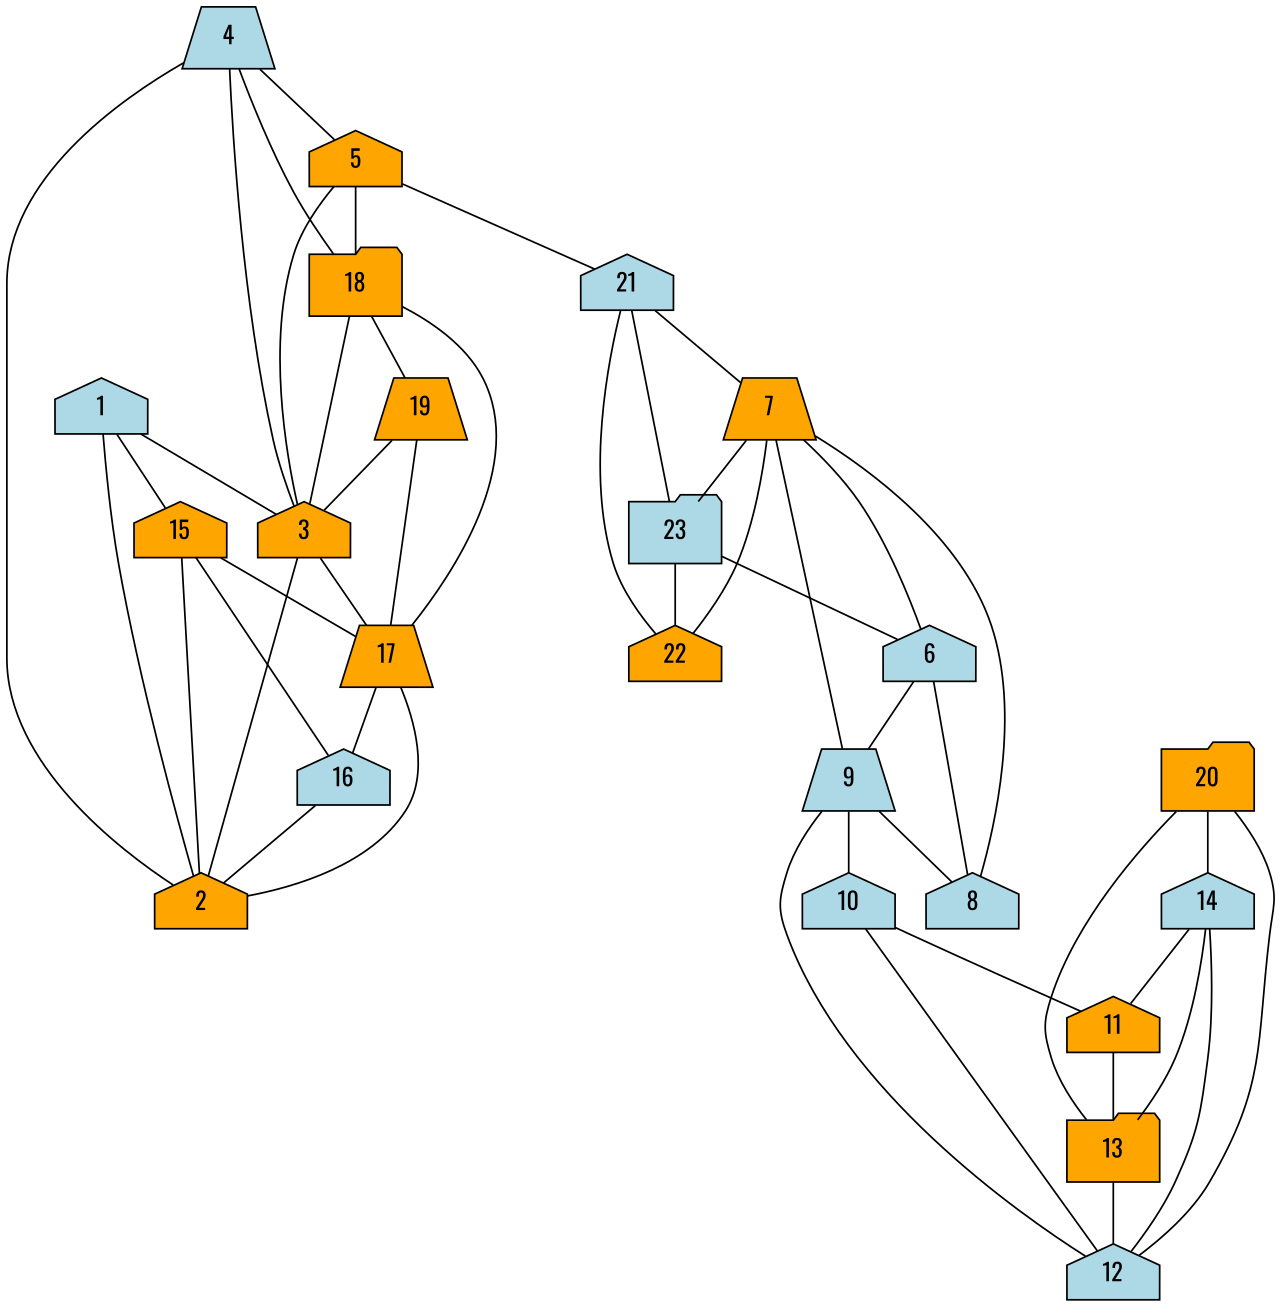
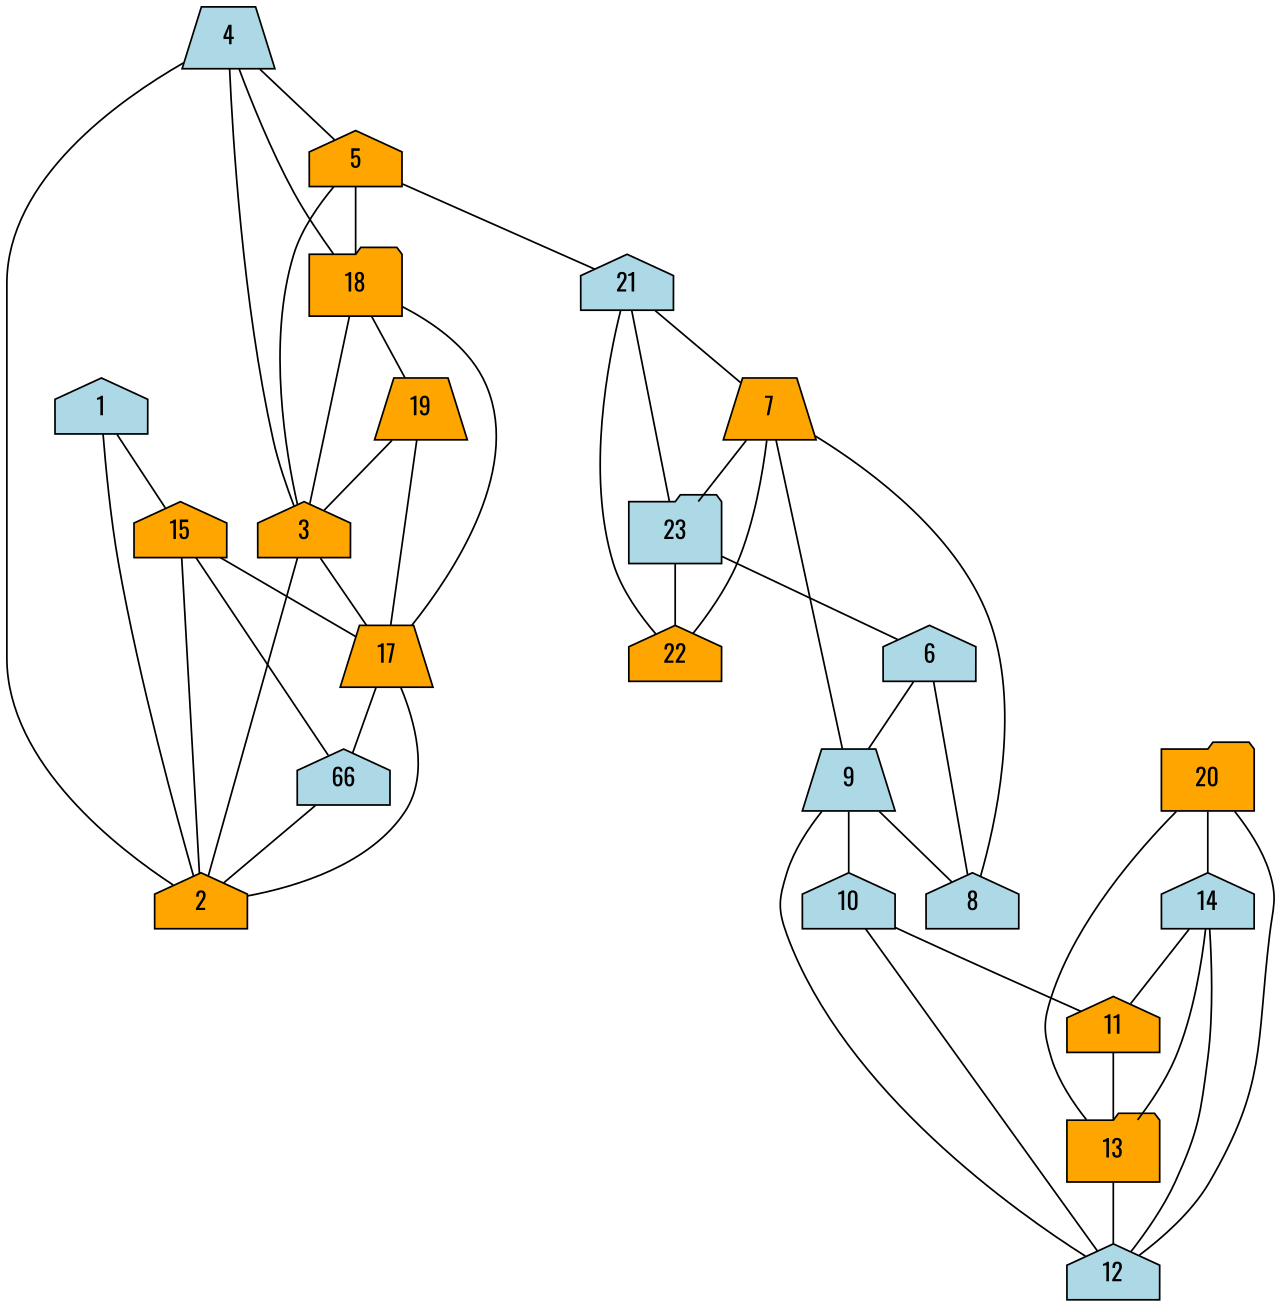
(209, 474) -> none
(874, 526) -> none
(344, 780) -> (344, 780)
